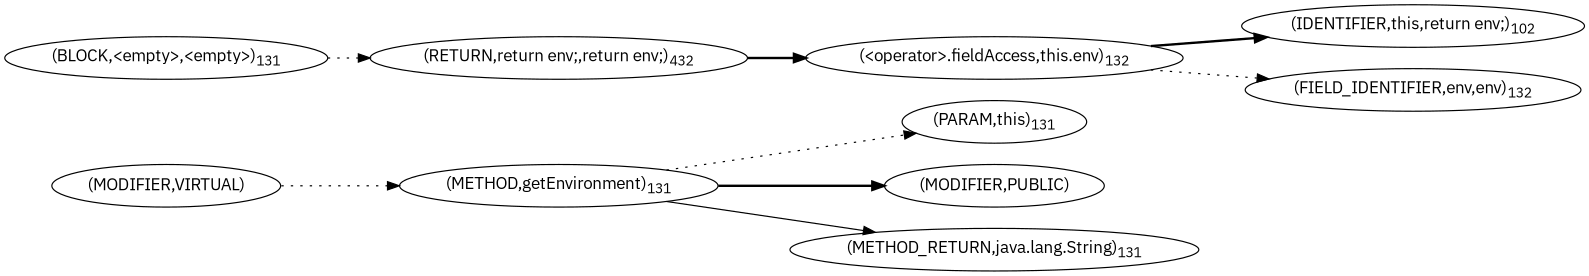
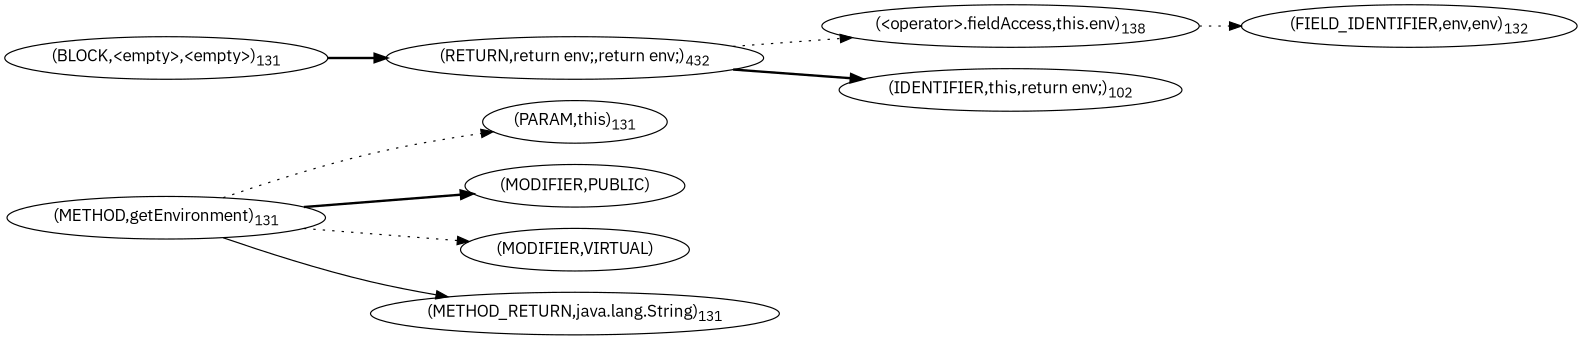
(1203, 42) -> (792, 74)
(1117, 56) -> (1134, 24)
(343, 58) -> (351, 58)
(770, 58) -> (787, 42)
(334, 186) -> (381, 234)
